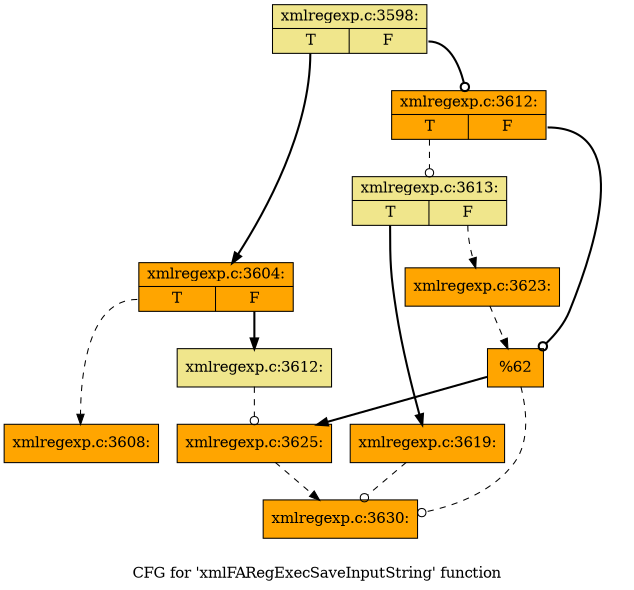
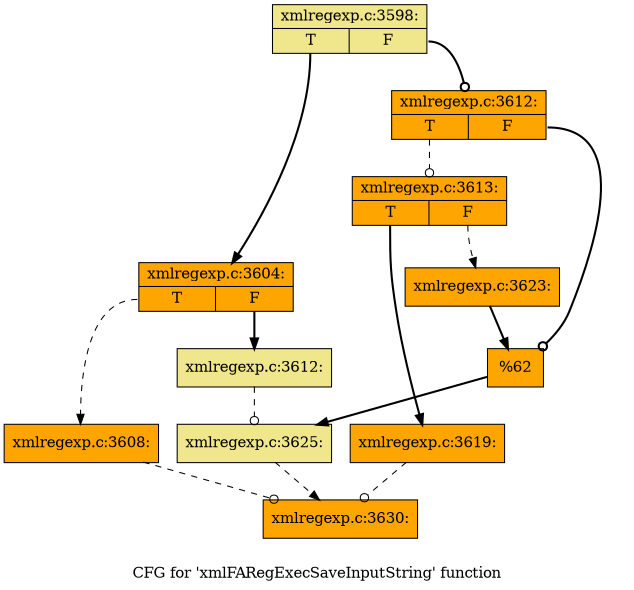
(429, 201) -> (429, 201)
(497, 323) -> (497, 323)
(254, 443) -> (254, 443)
(506, 472) -> (207, 480)
